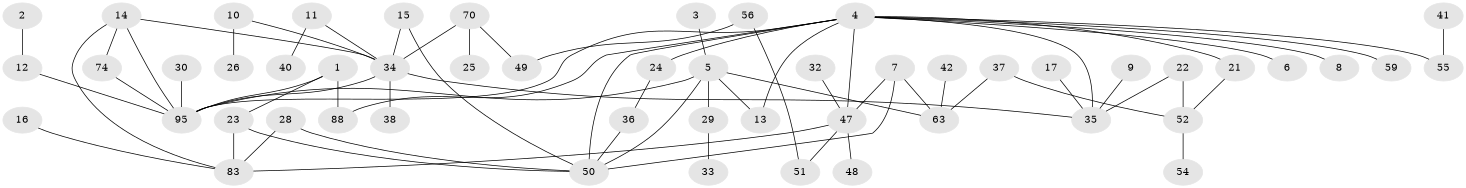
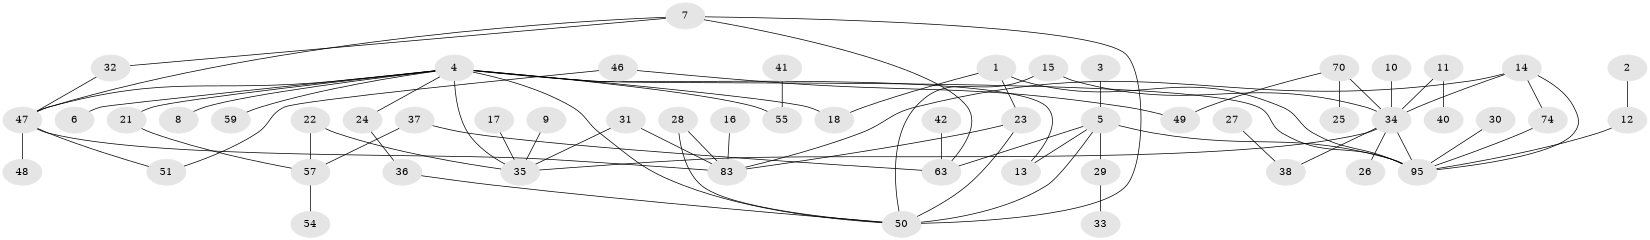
(748, 16) -> (618, 68)
none -> (478, 35)
(234, 42) -> (1378, 146)
(338, 120) -> (834, 120)
none -> (626, 120)
(1183, 120) -> (310, 172)
none -> (1232, 120)
